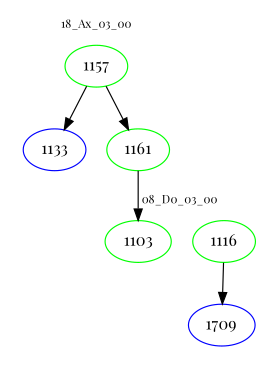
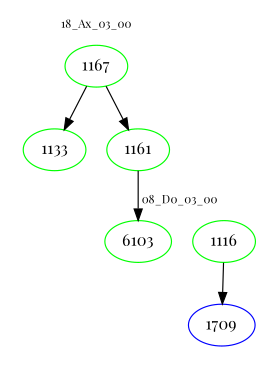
(96, 66) -> (96, 66)
(55, 150) -> (55, 150)
(138, 242) -> (138, 242)
